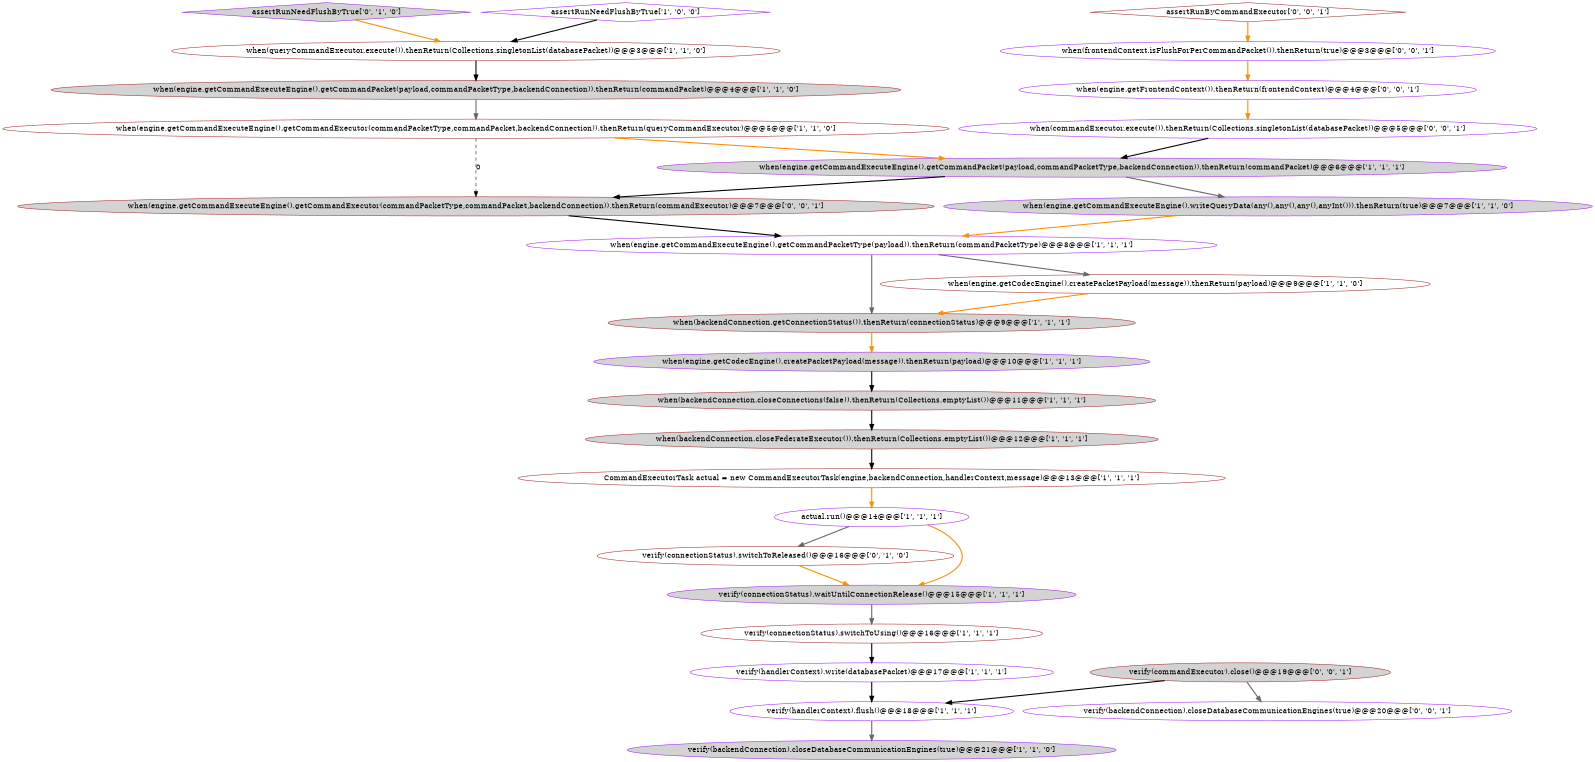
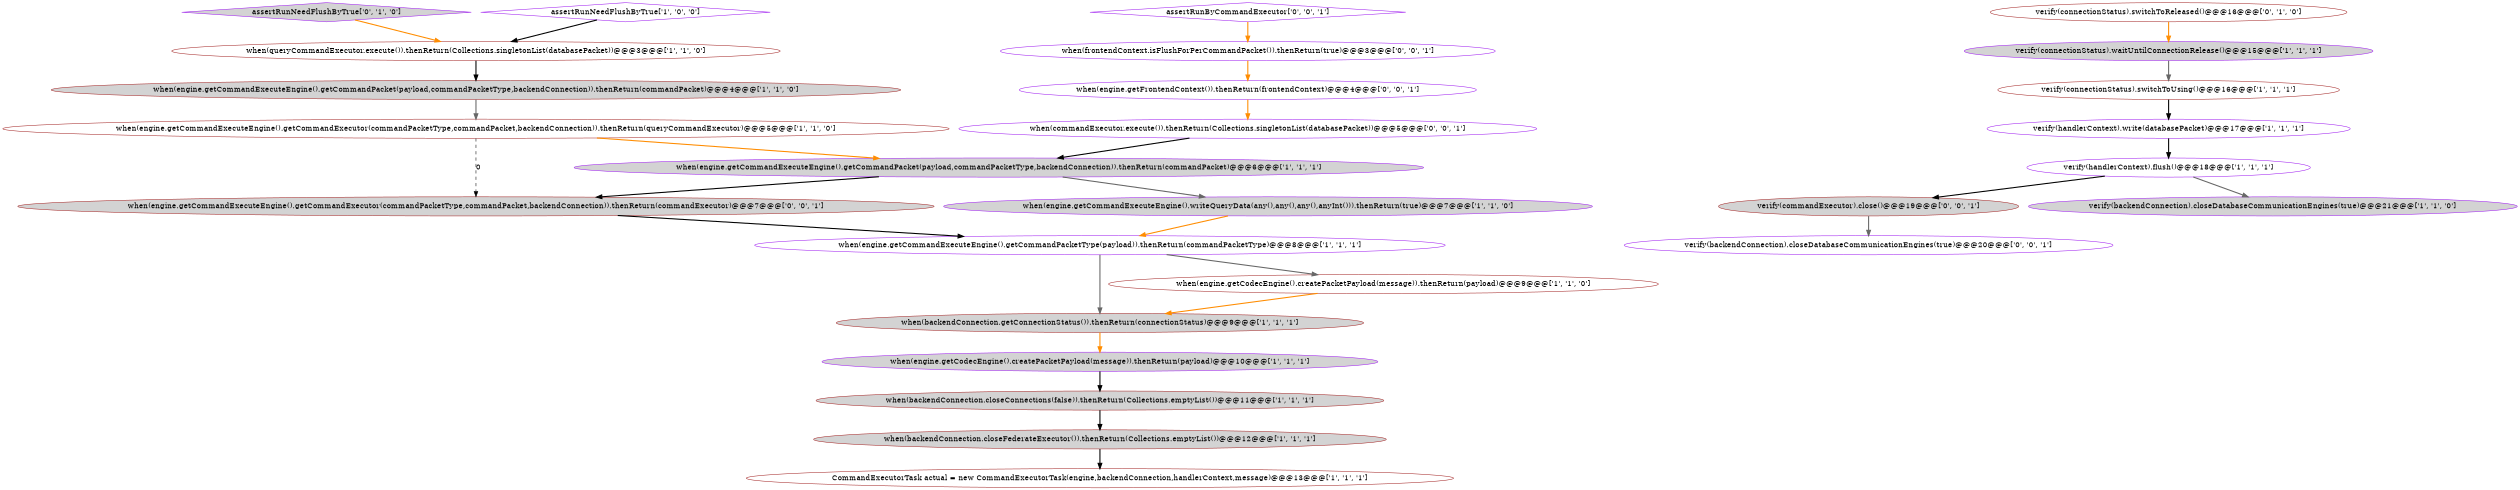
(1248, 12) -> (1248, 12)
(872, 517) -> none
(1058, 692) -> (2022, 187)
